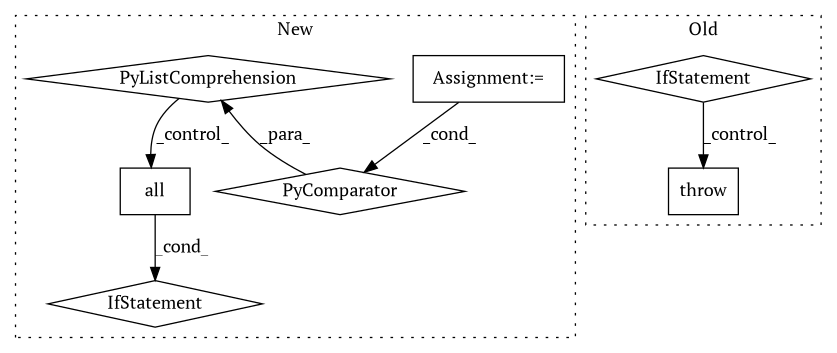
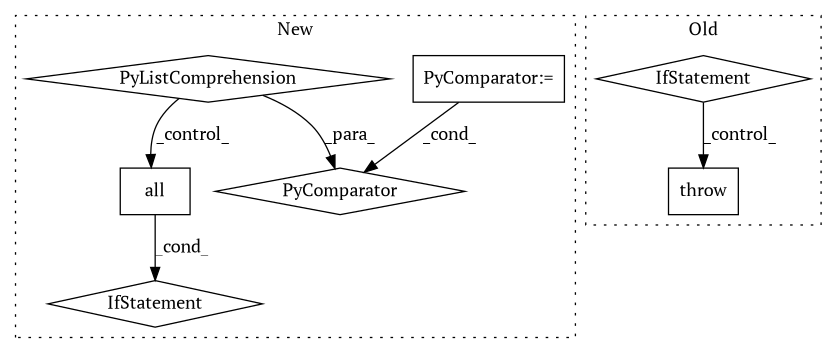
(489, 79) -> (489, 79)
(263, 148) -> (304, 118)
